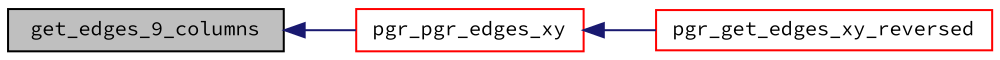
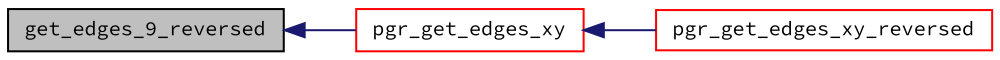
(146, 30) -> (146, 30)
(470, 30) -> (470, 30)
